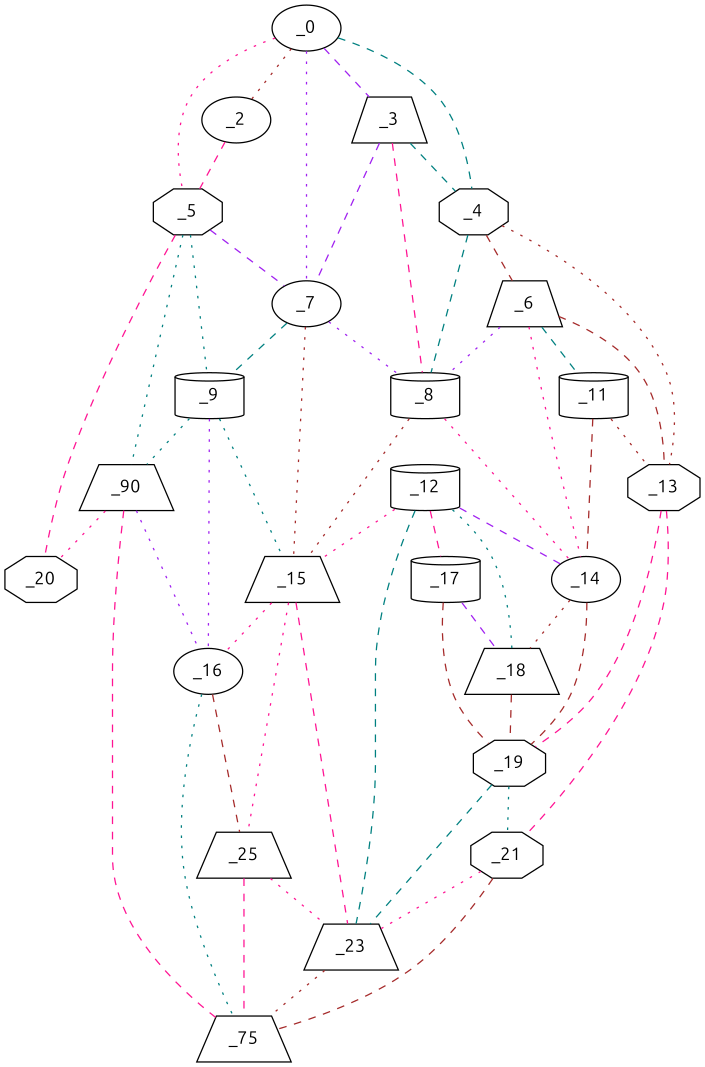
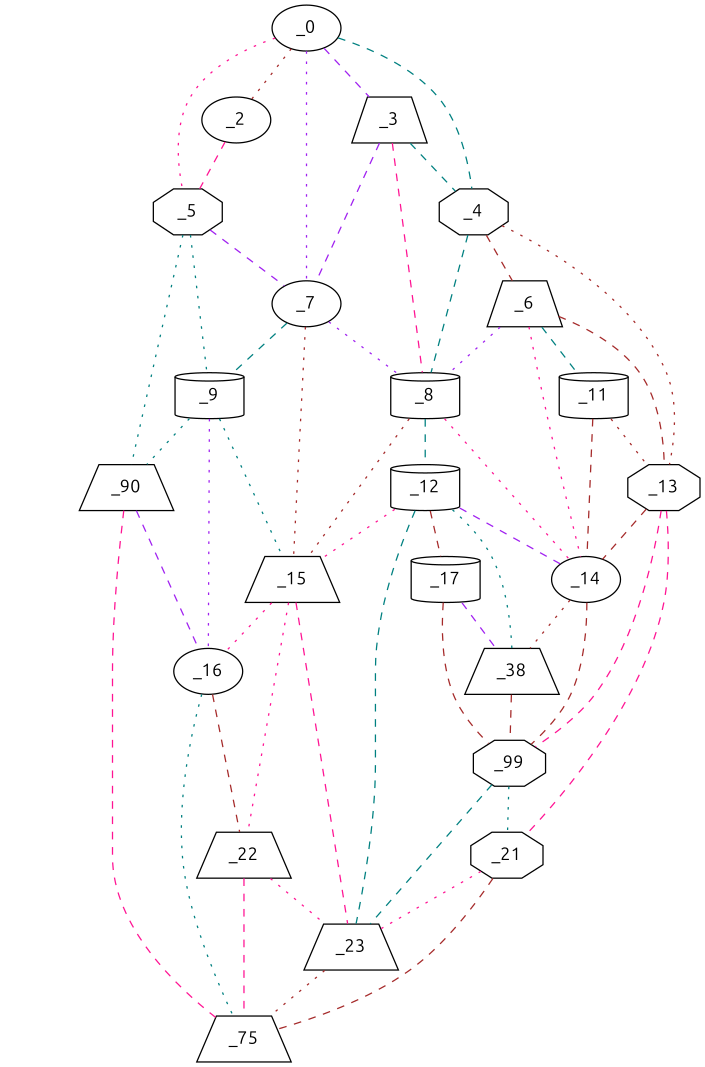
none -> (425, 442)
(435, 534) -> (435, 534)
none -> (624, 534)
(41, 579) -> none
(167, 580) -> (167, 580)
(512, 671) -> (512, 671)
(509, 763) -> (509, 763)
(244, 855) -> (244, 855)
